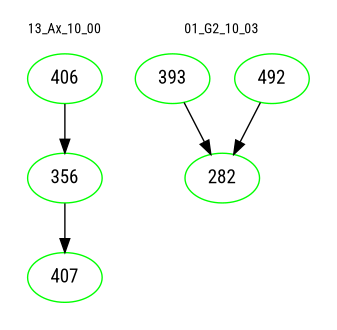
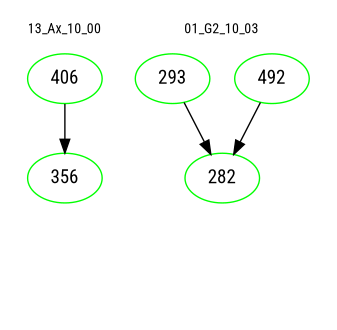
(173, 79) -> (173, 79)
(65, 277) -> none
